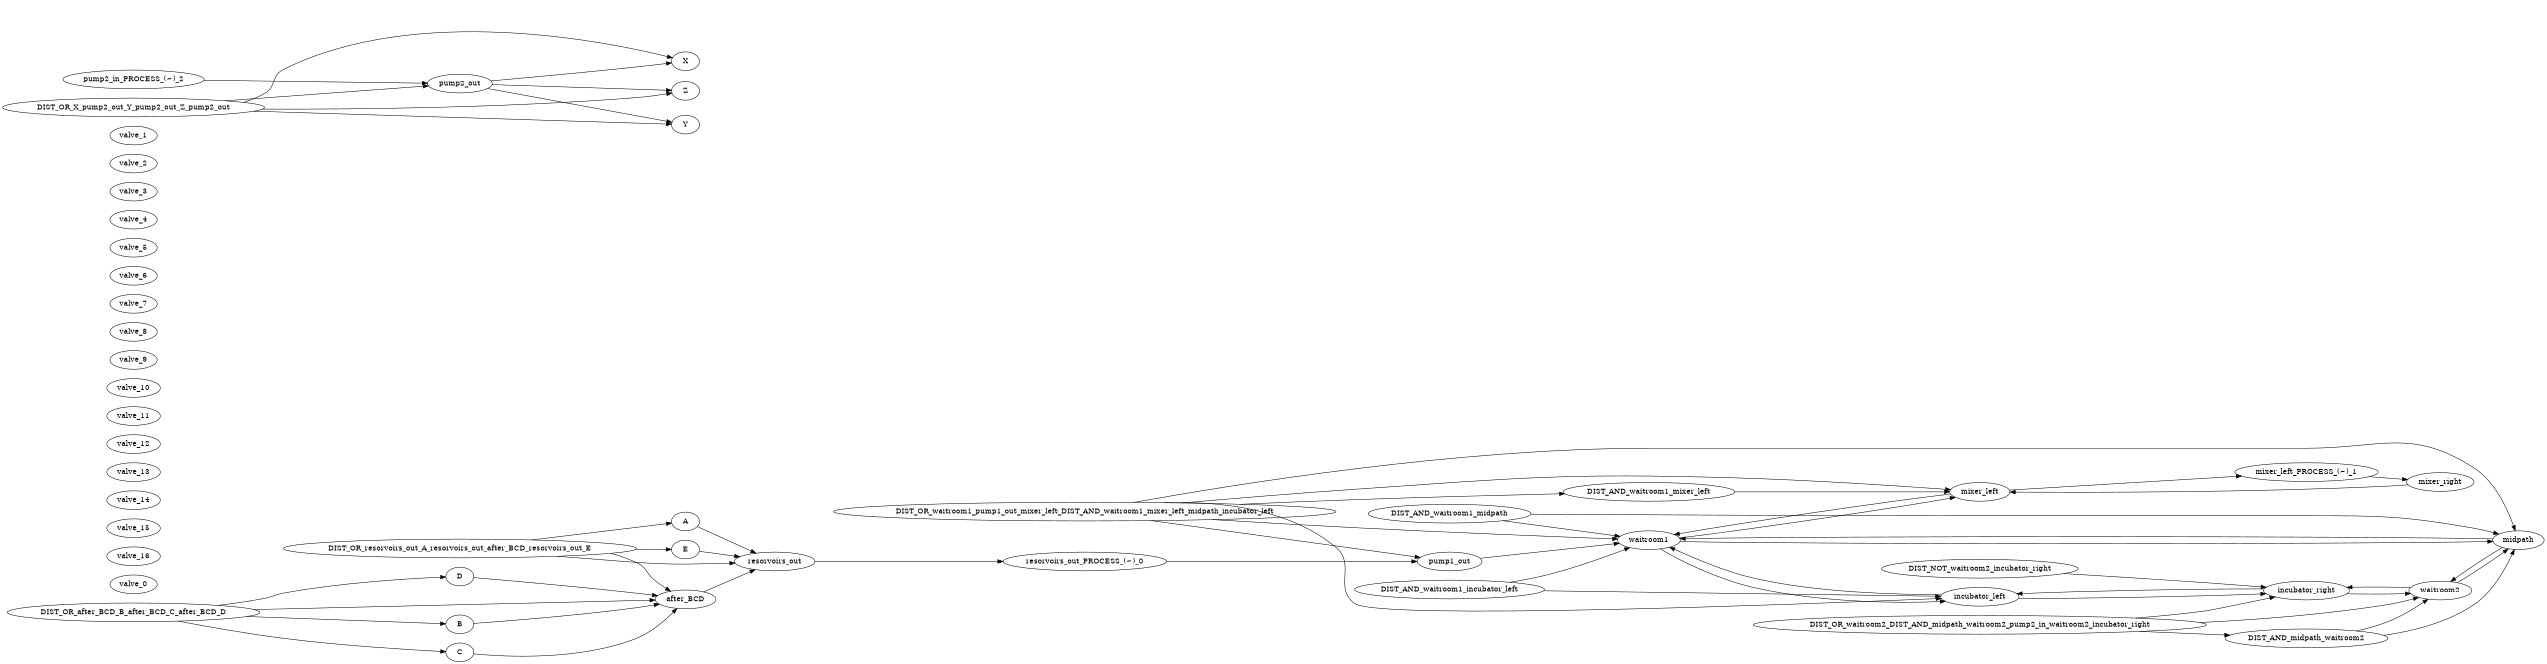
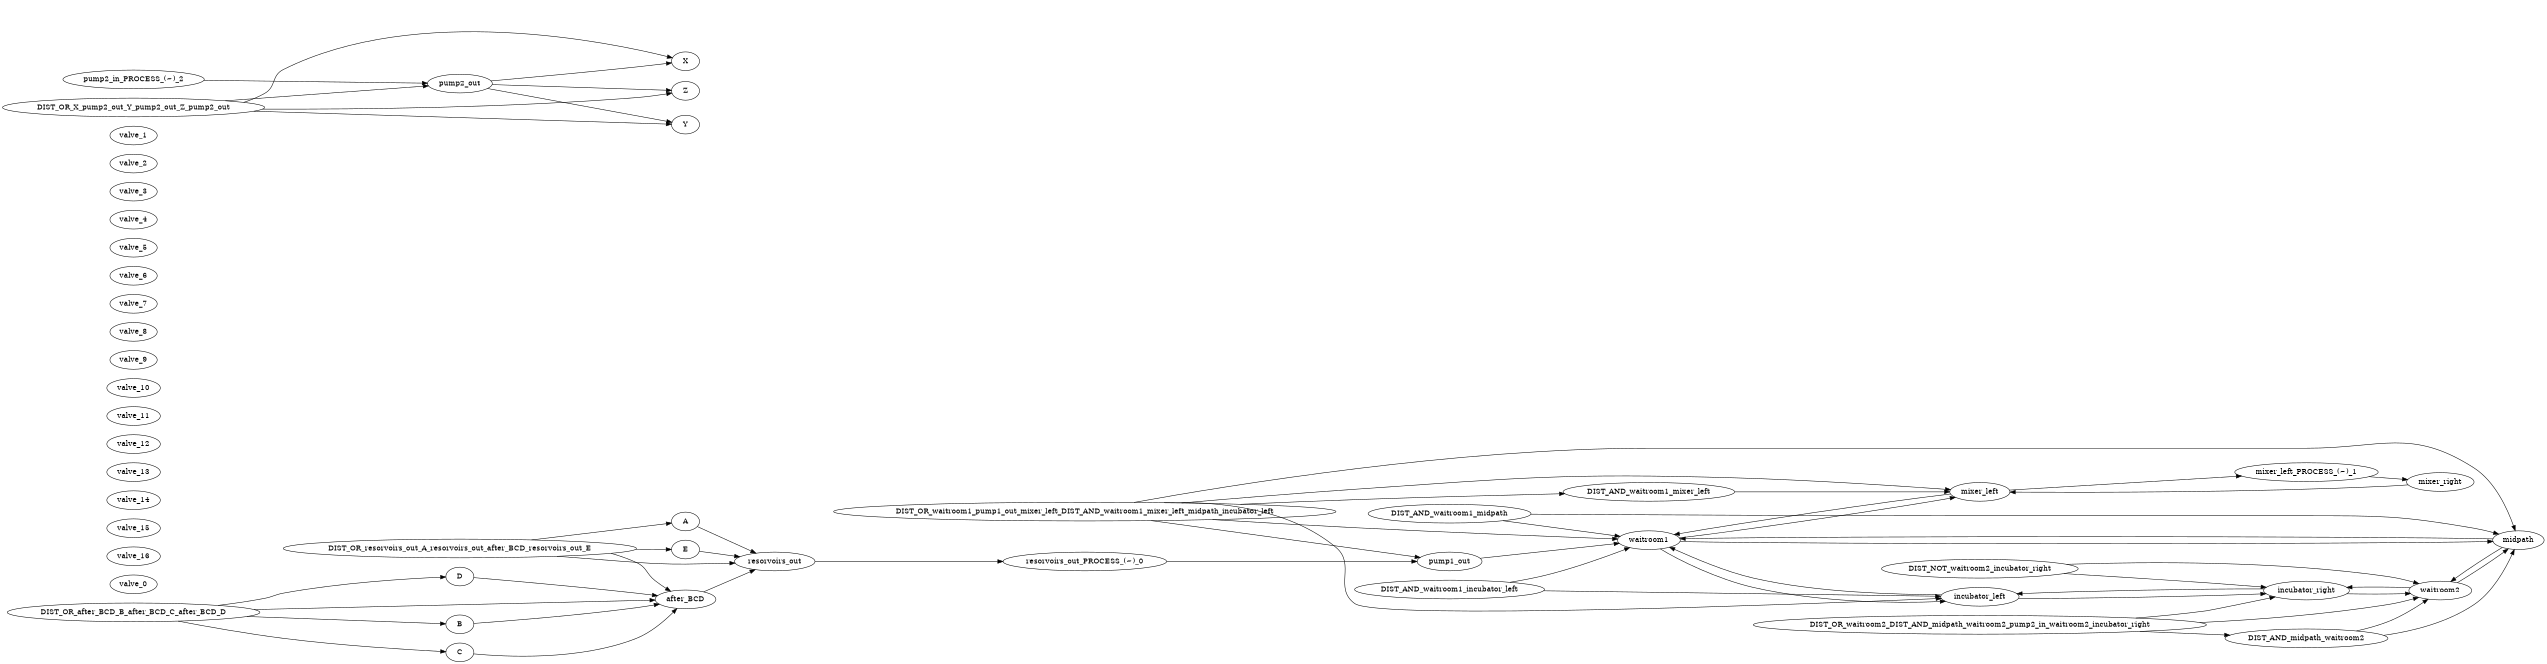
none -> (2241, 564)
